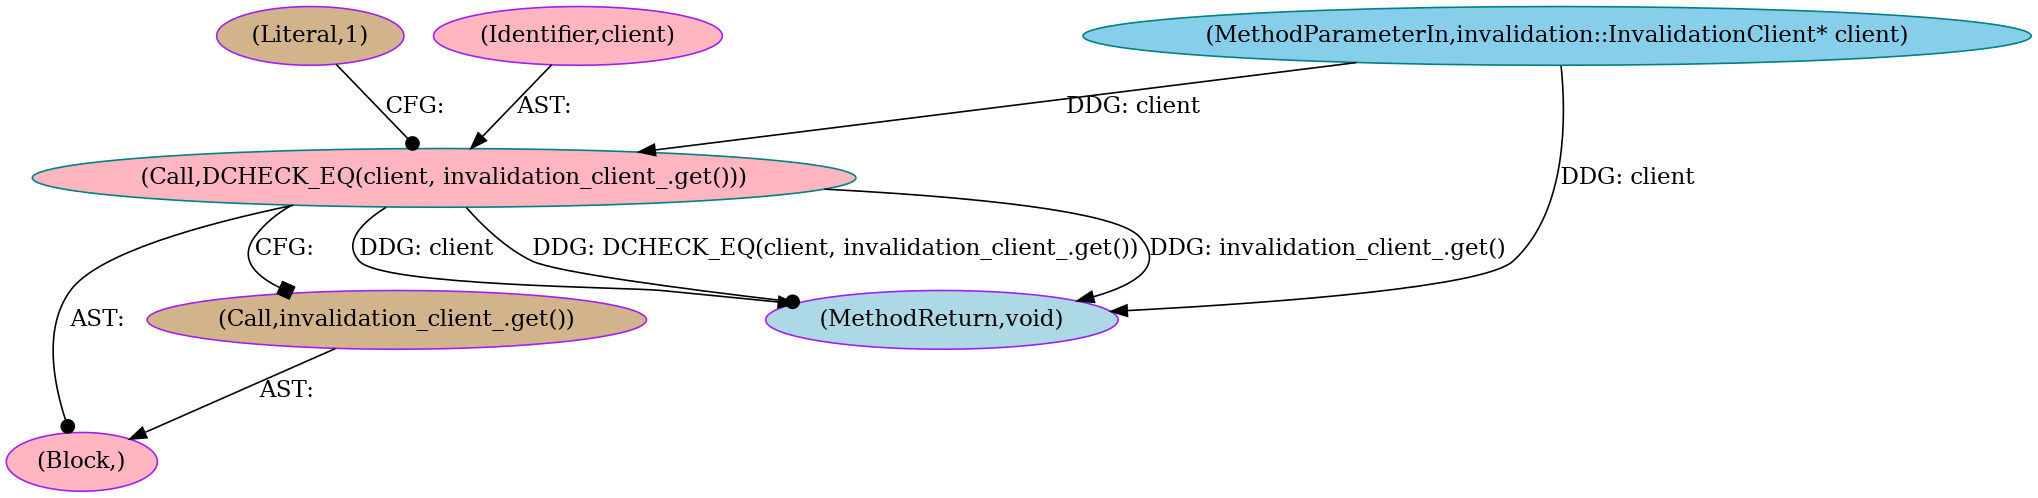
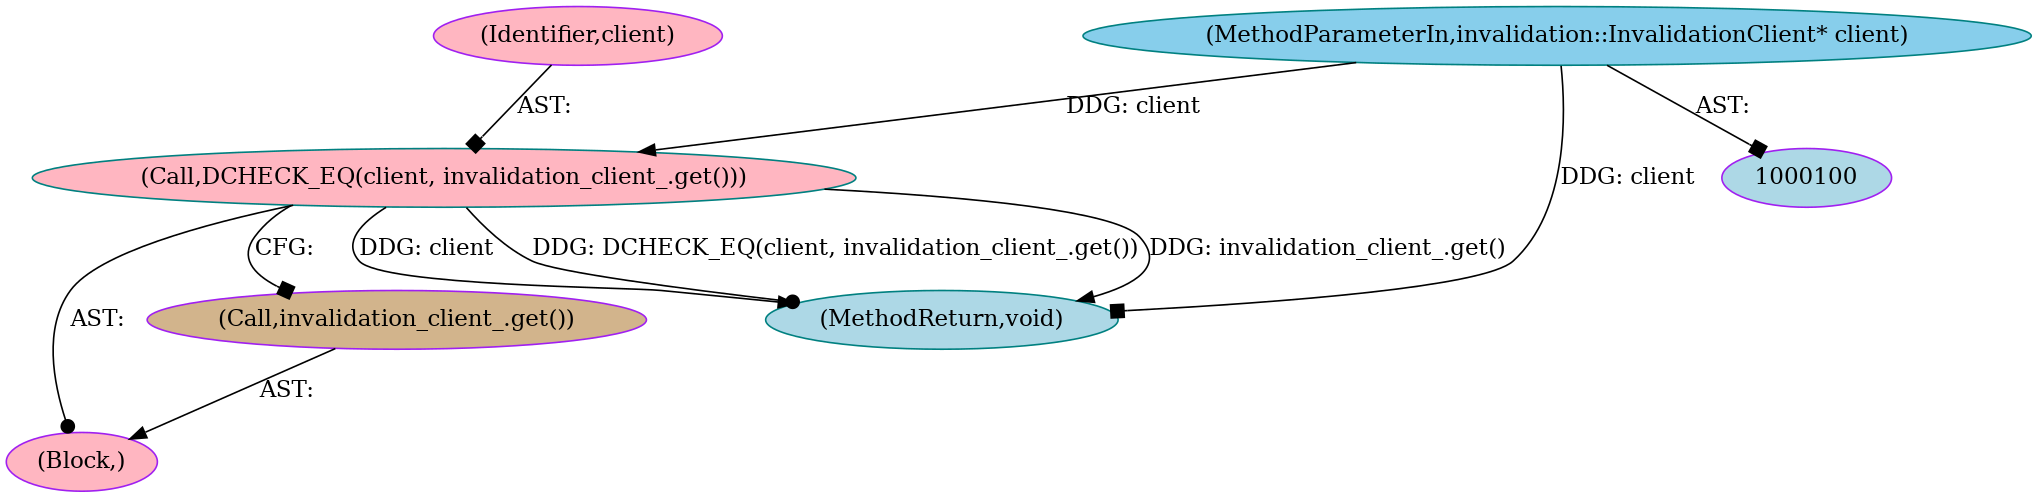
(310, 36) -> none
(517, 101) -> (517, 101)
none -> (1807, 178)
(1425, 285) -> (1425, 285)
(942, 320) -> (942, 320)
